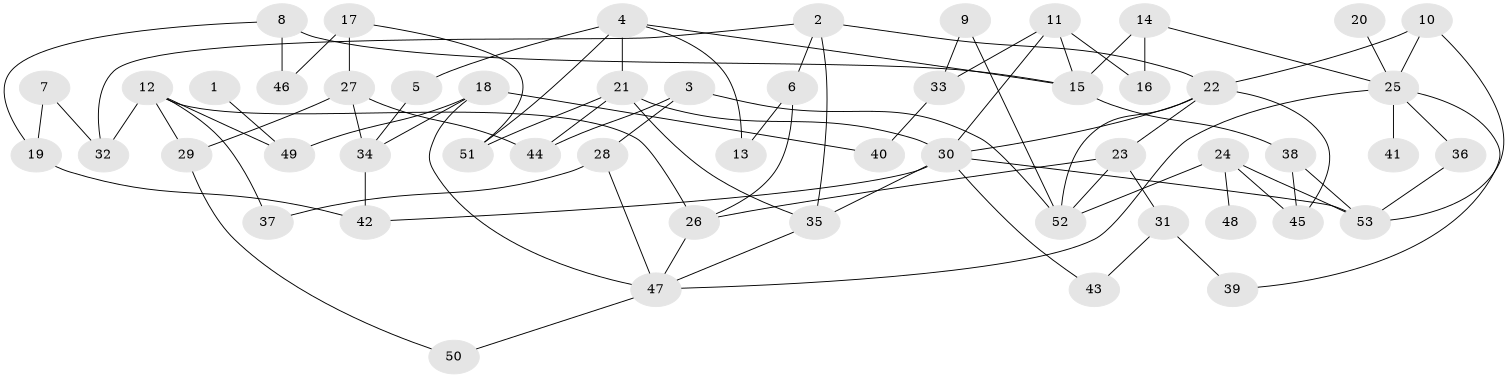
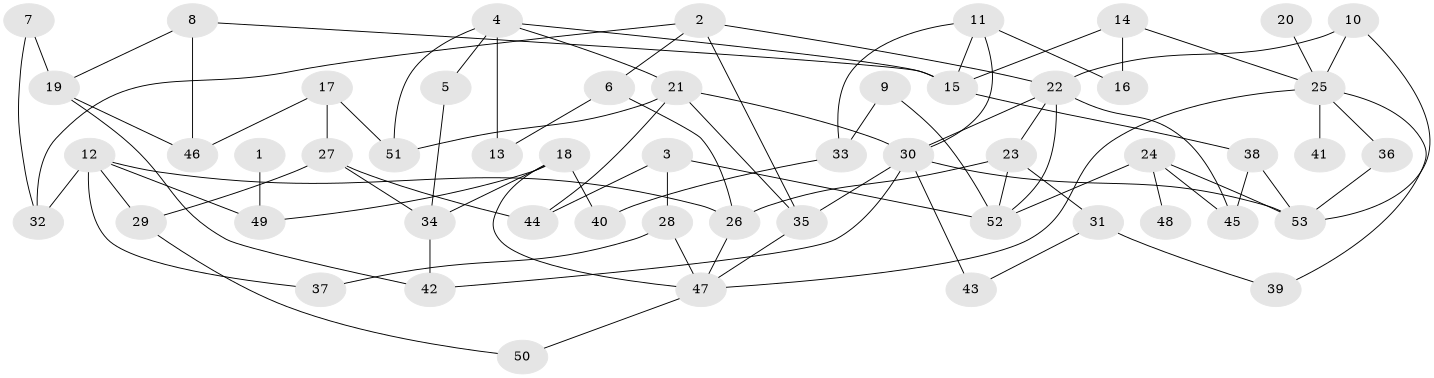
none -> (123, 122)
